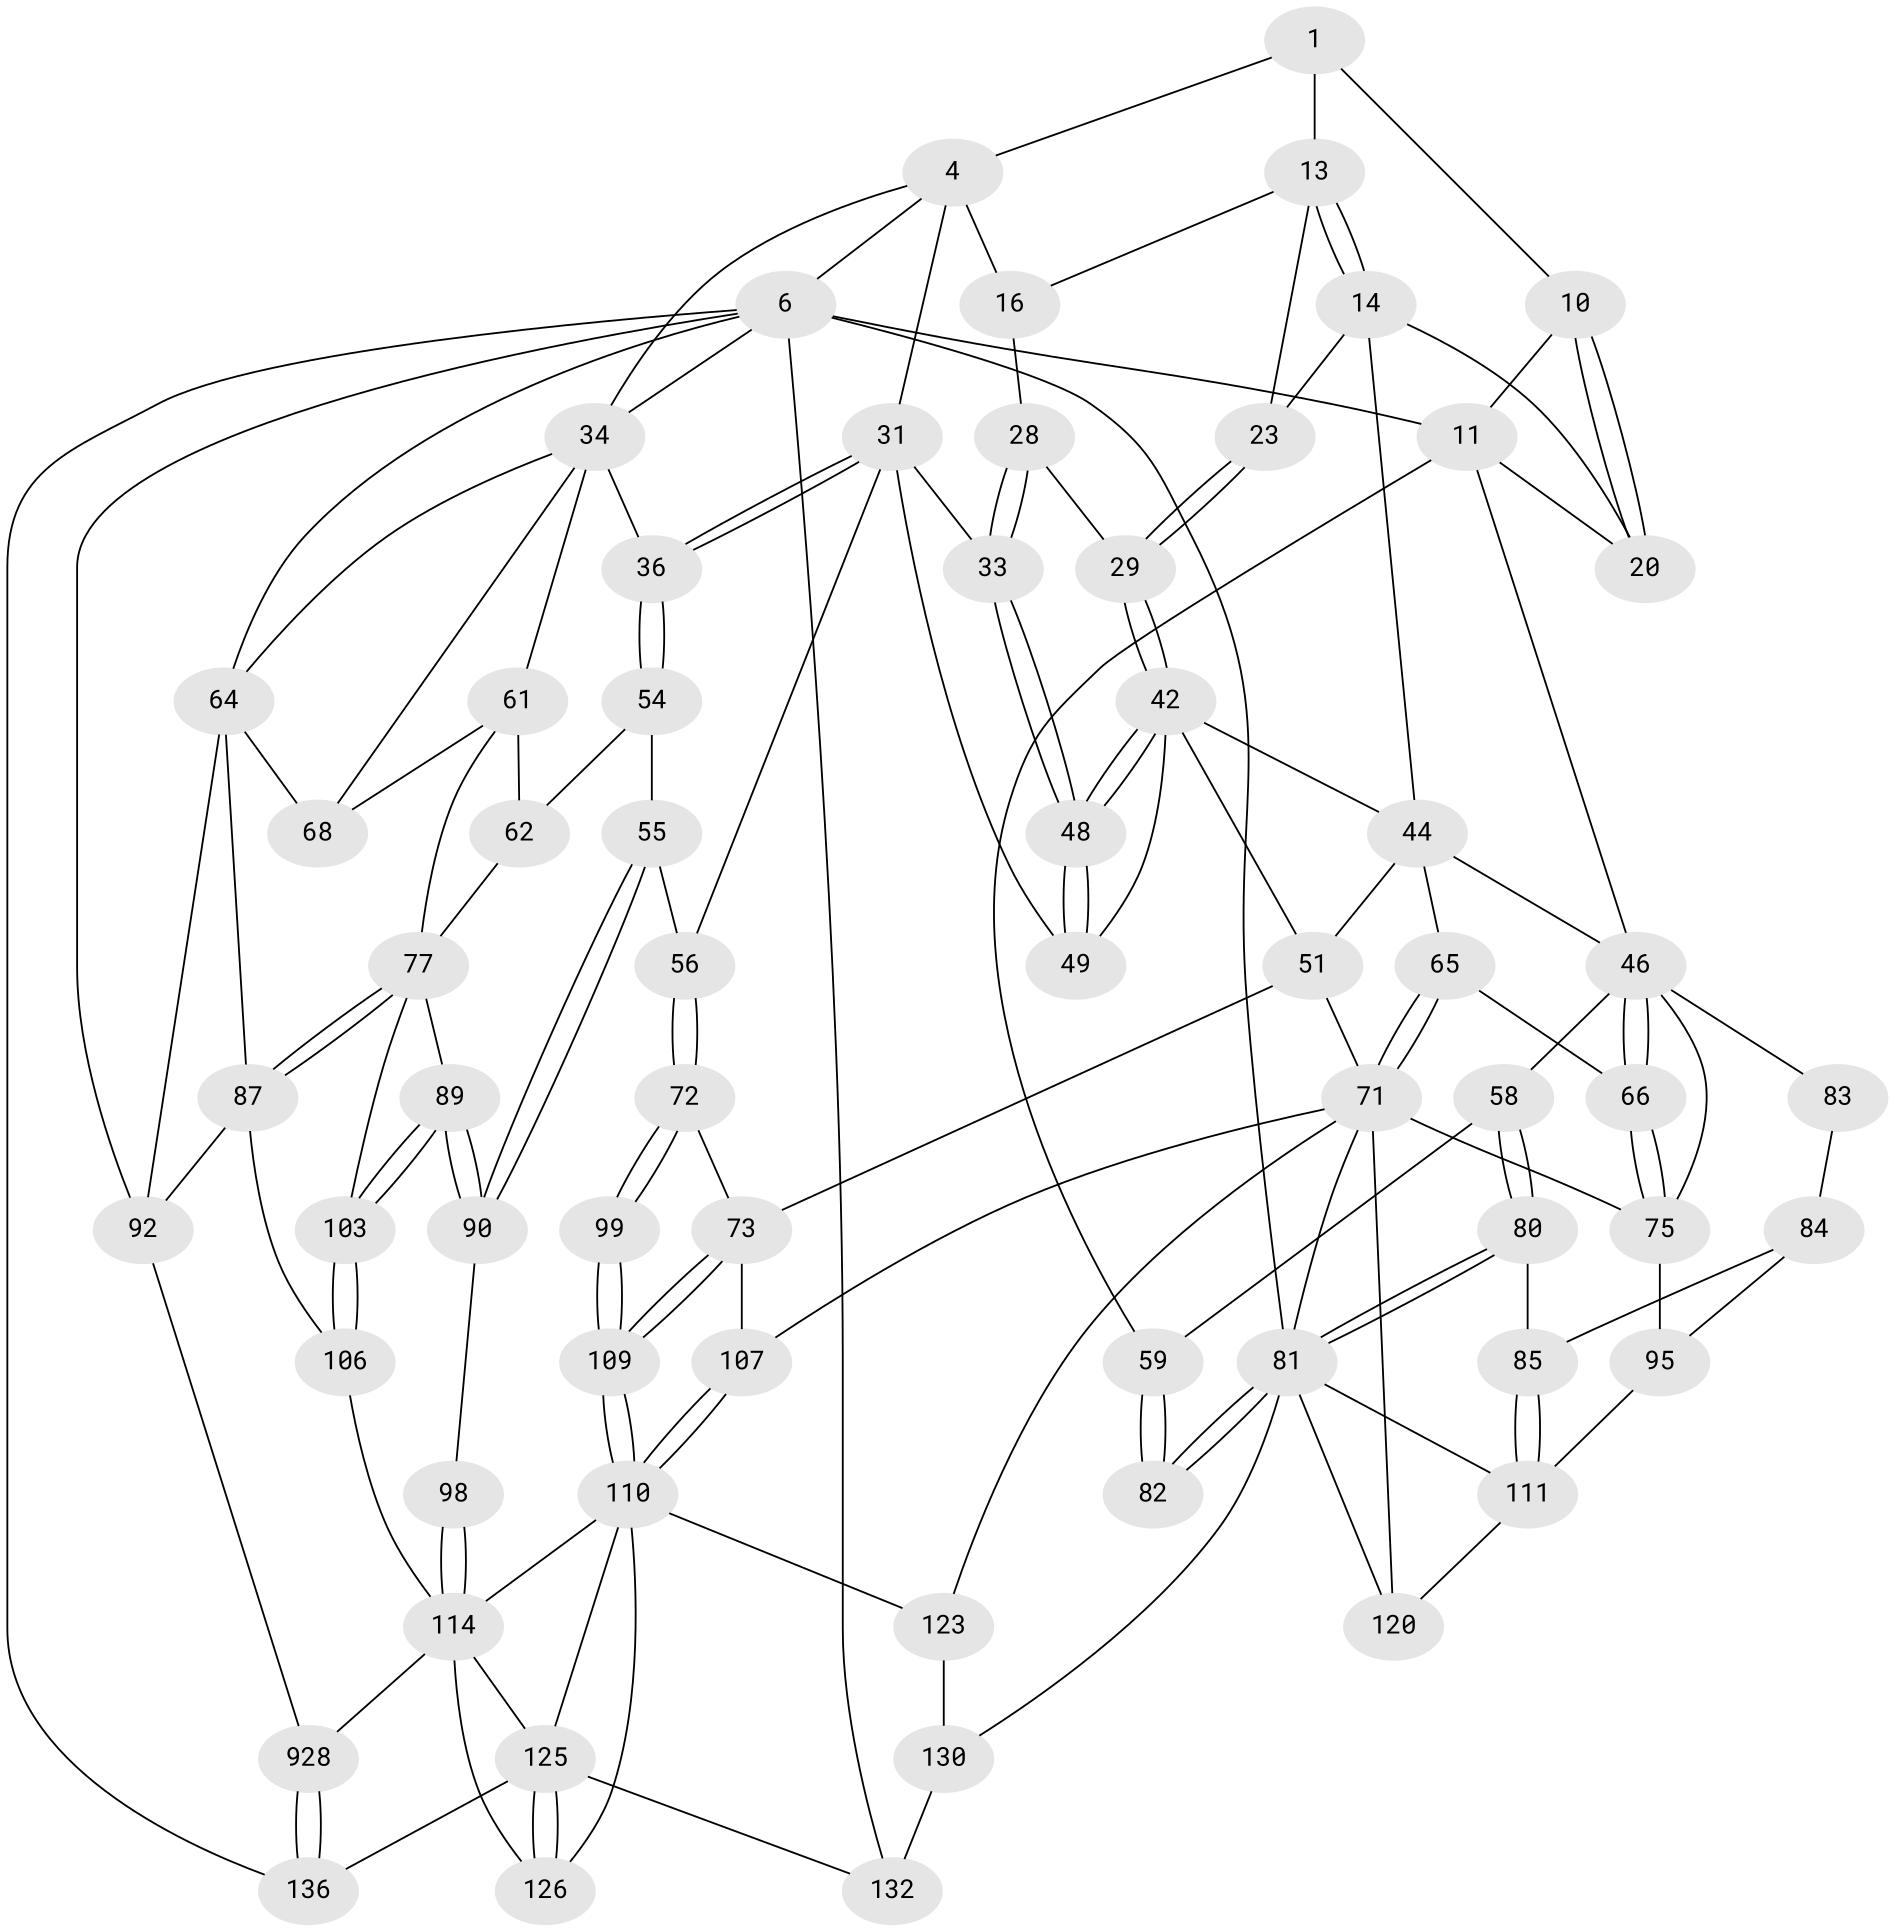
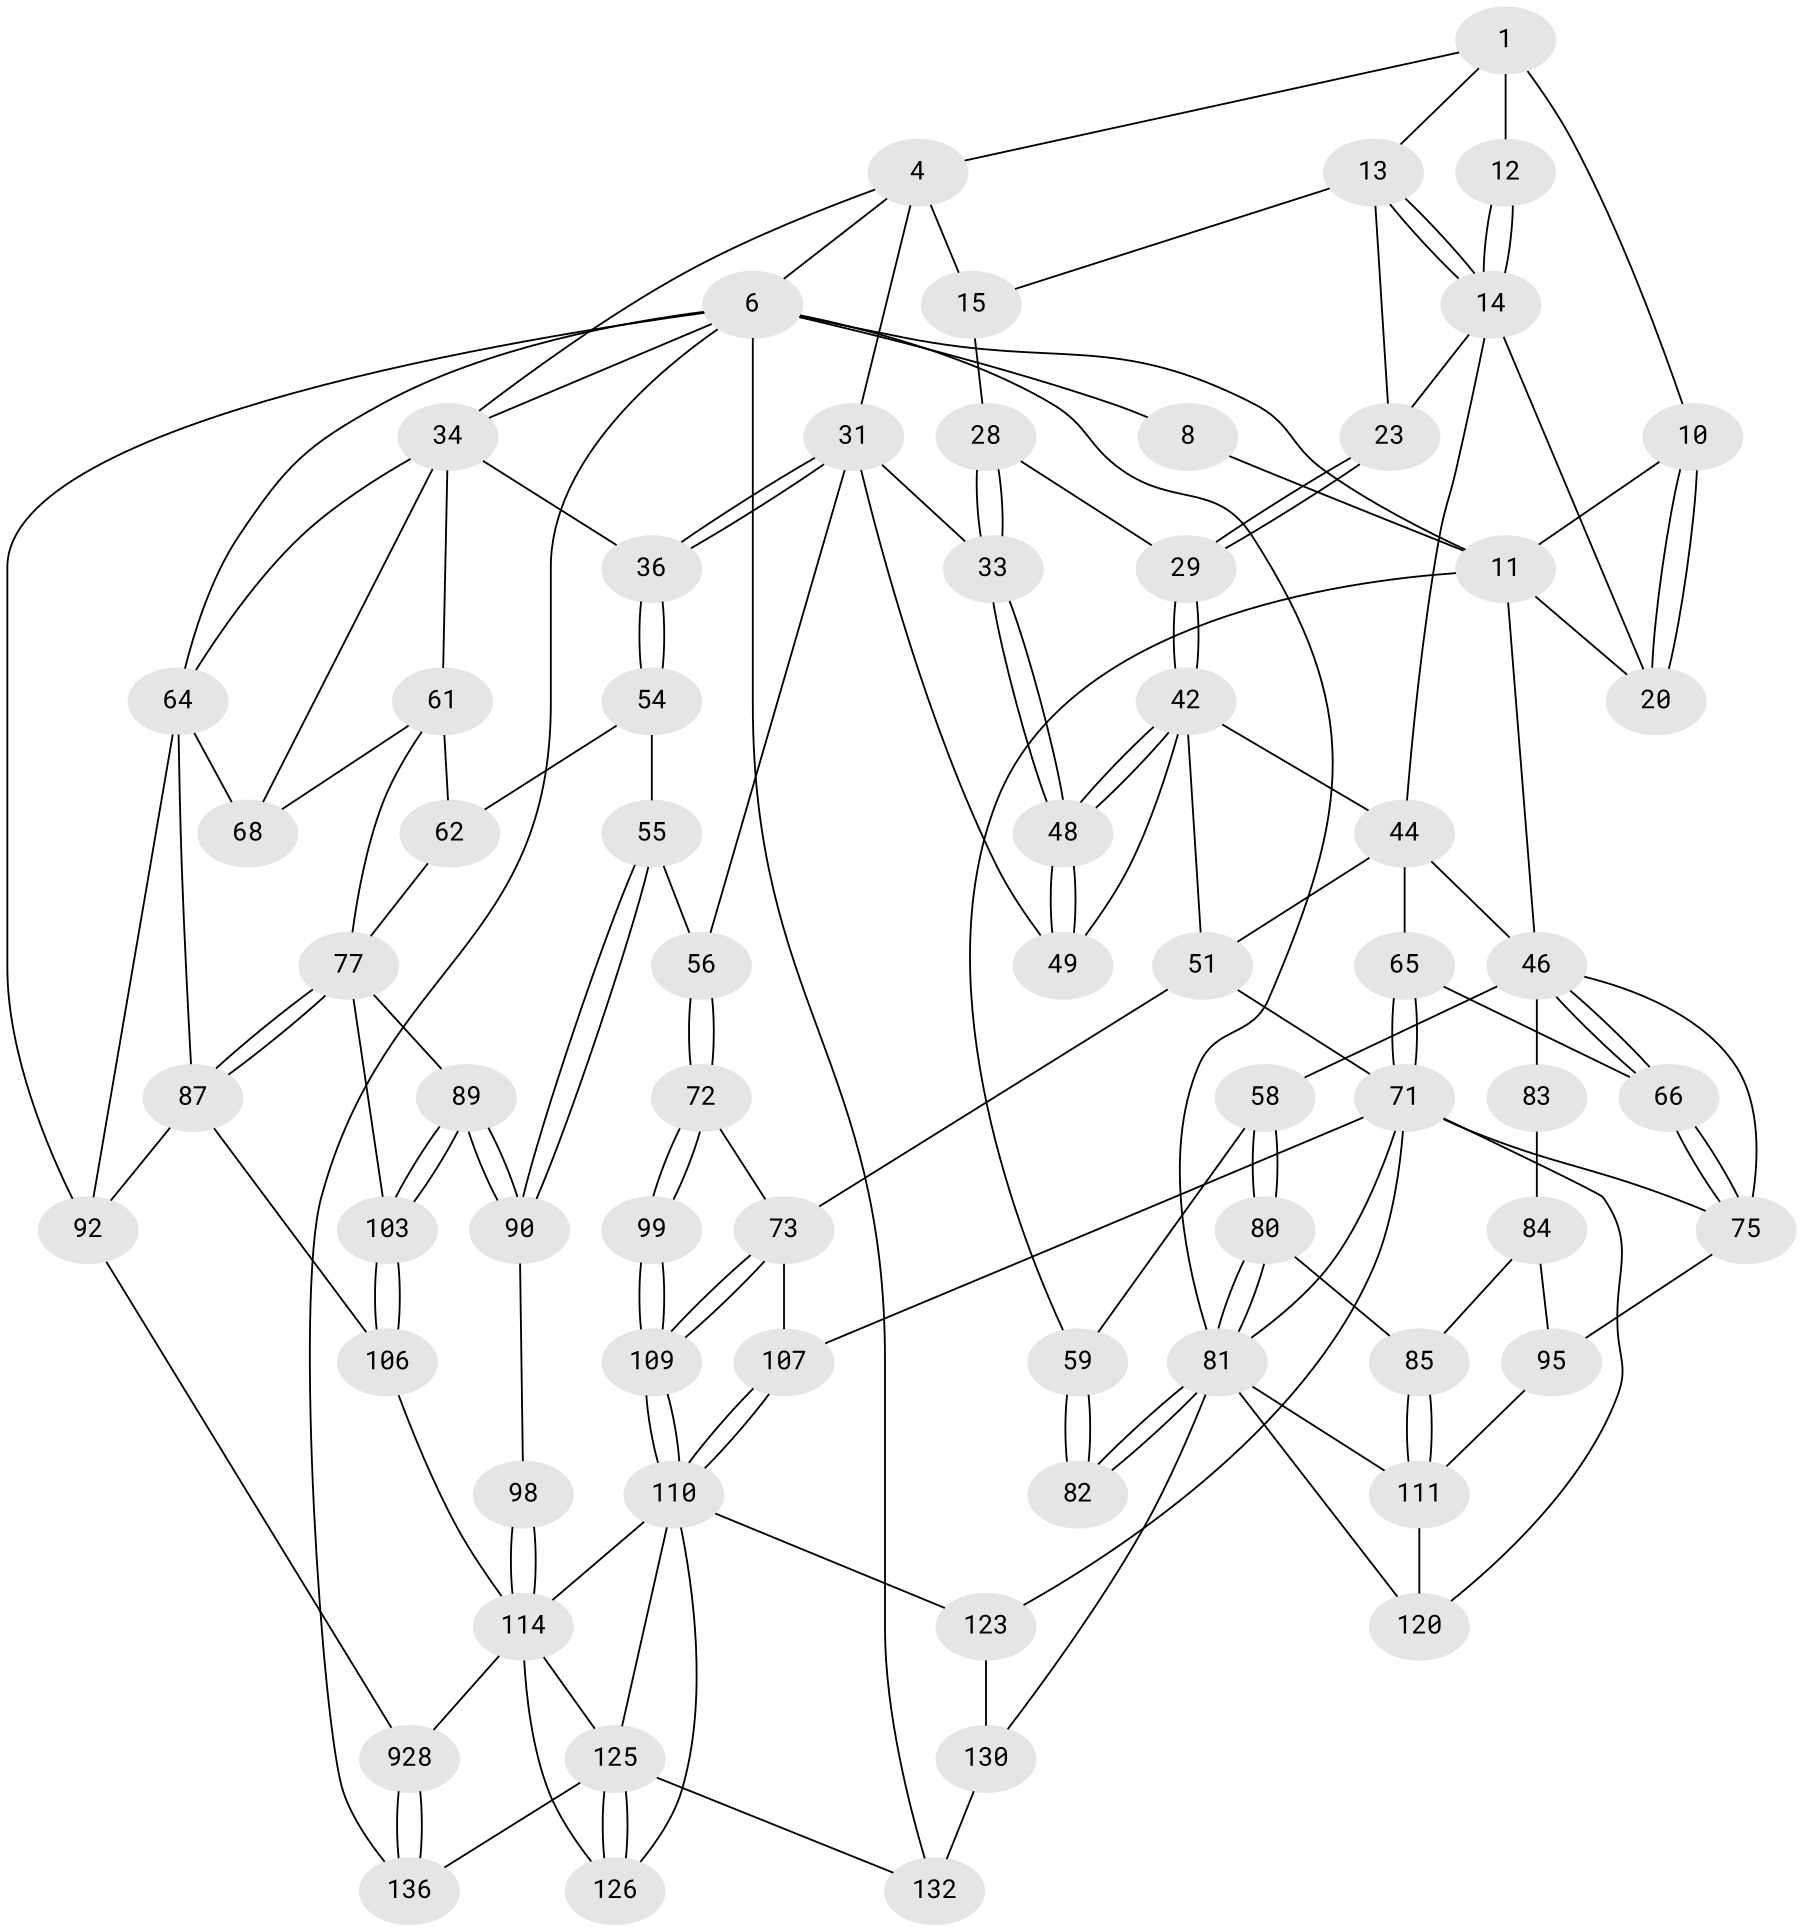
none -> (1506, 173)
(1010, 305) -> (971, 305)
none -> (1188, 437)
